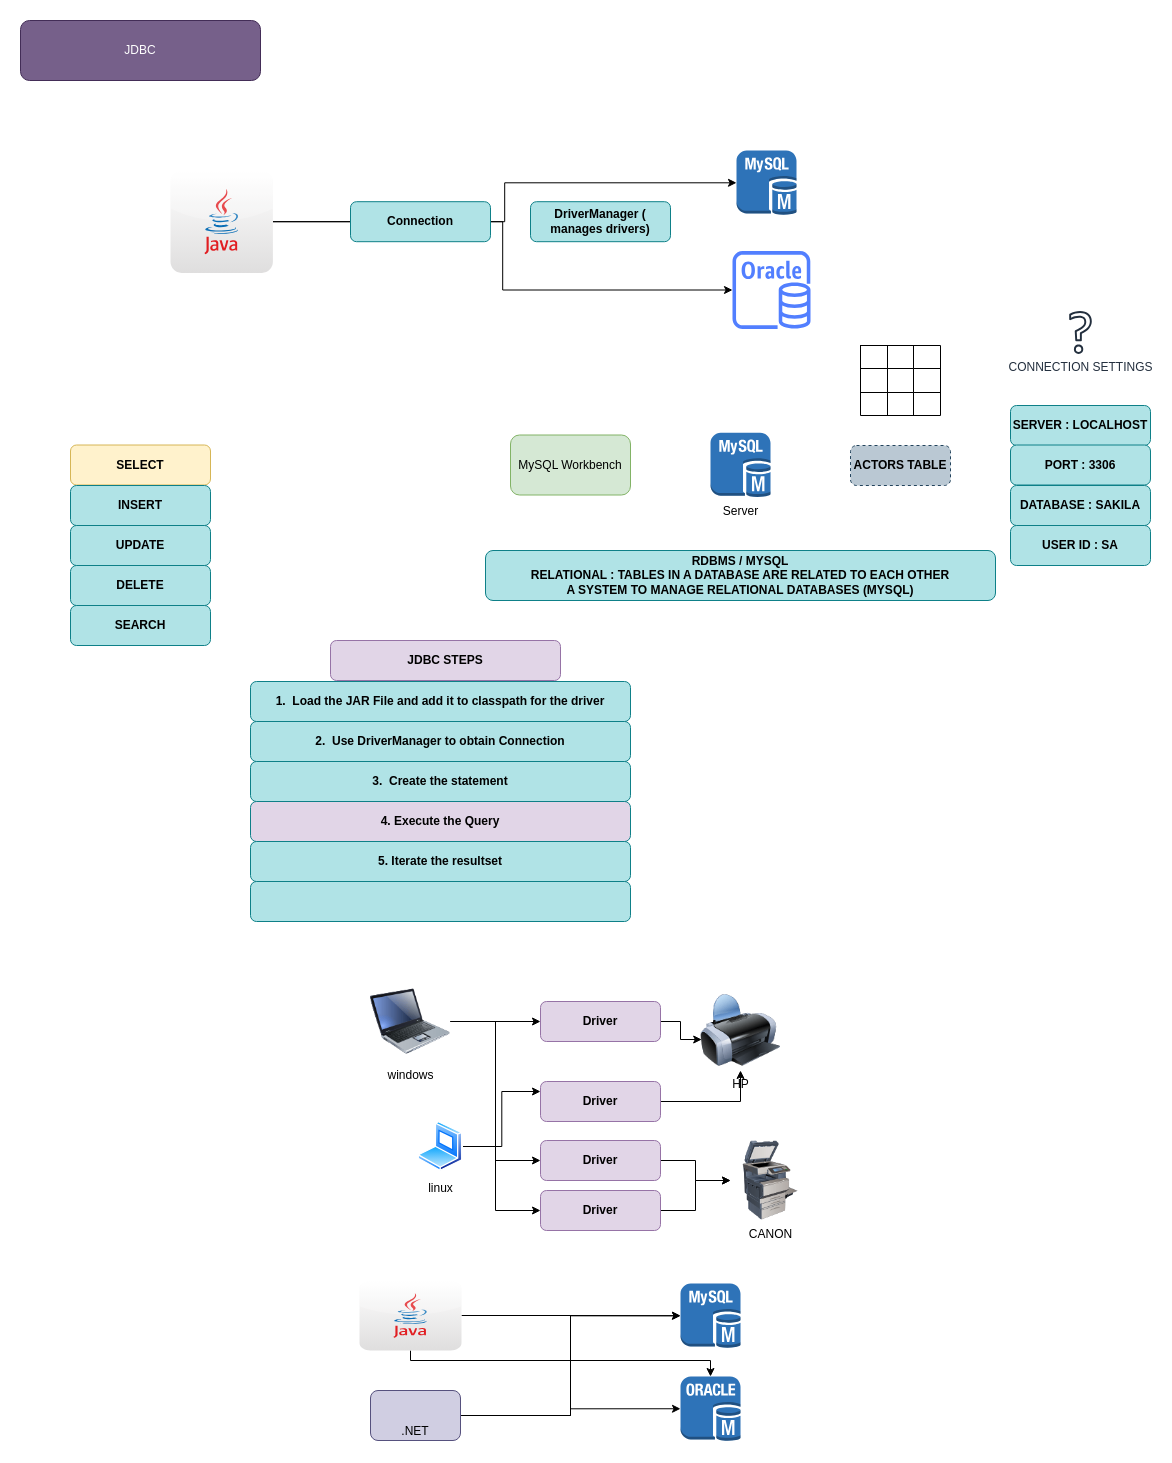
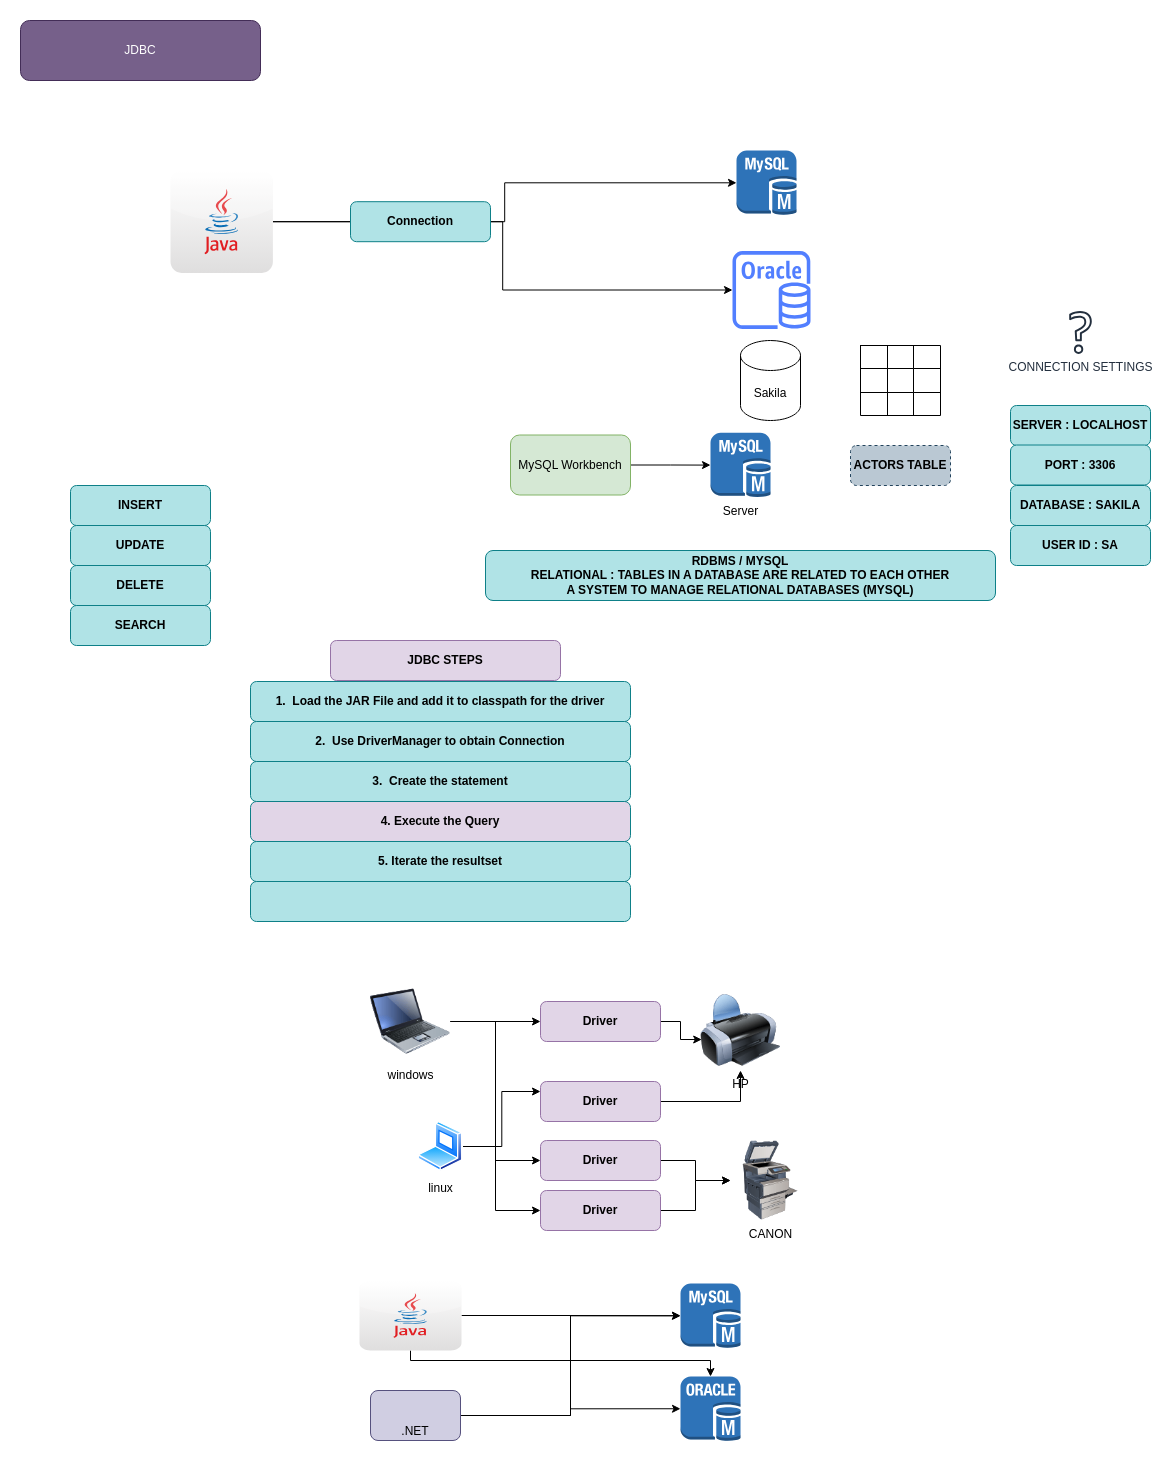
(601, 222) -> none
none -> (771, 381)
(141, 465) -> none
none -> (667, 465)
